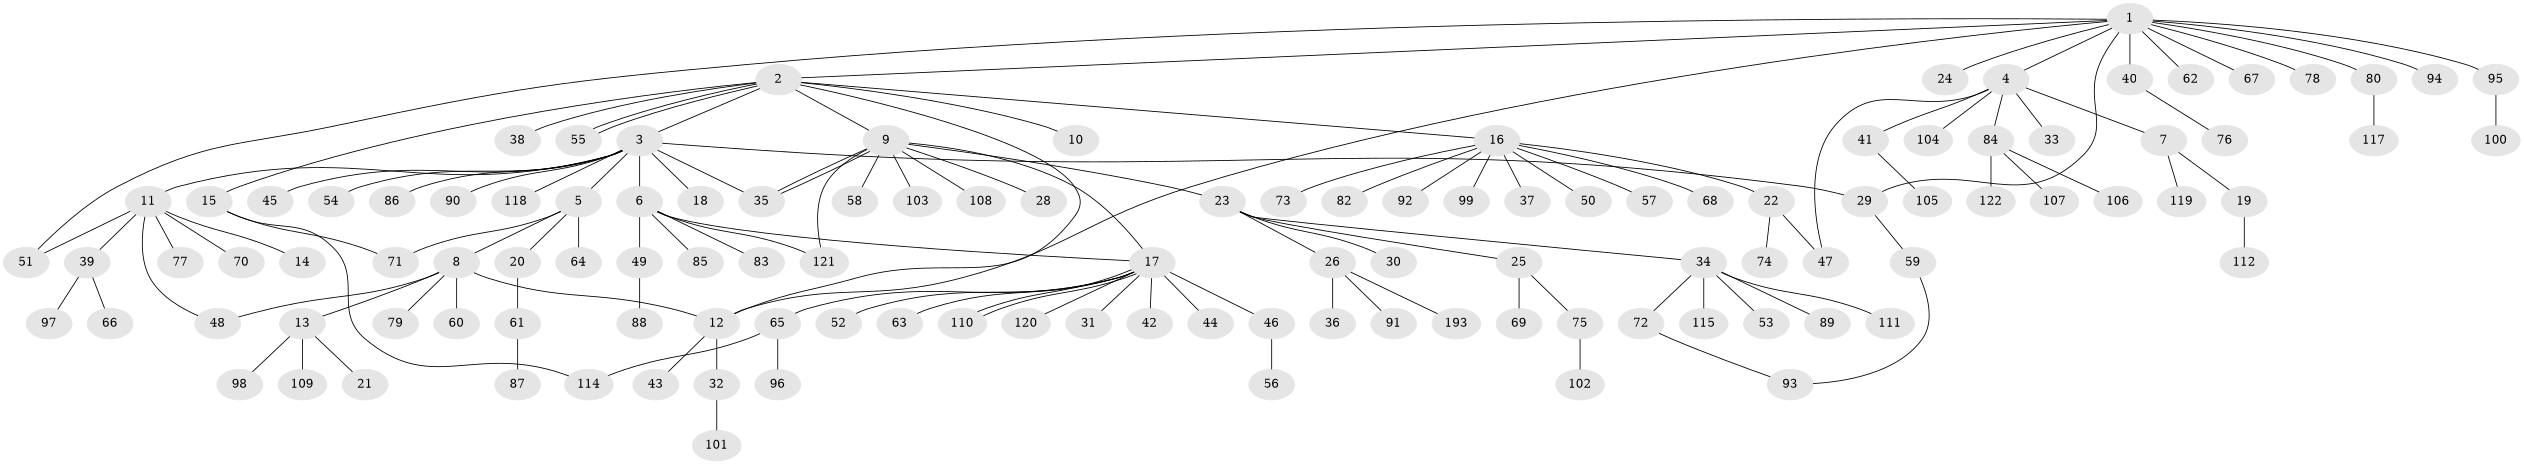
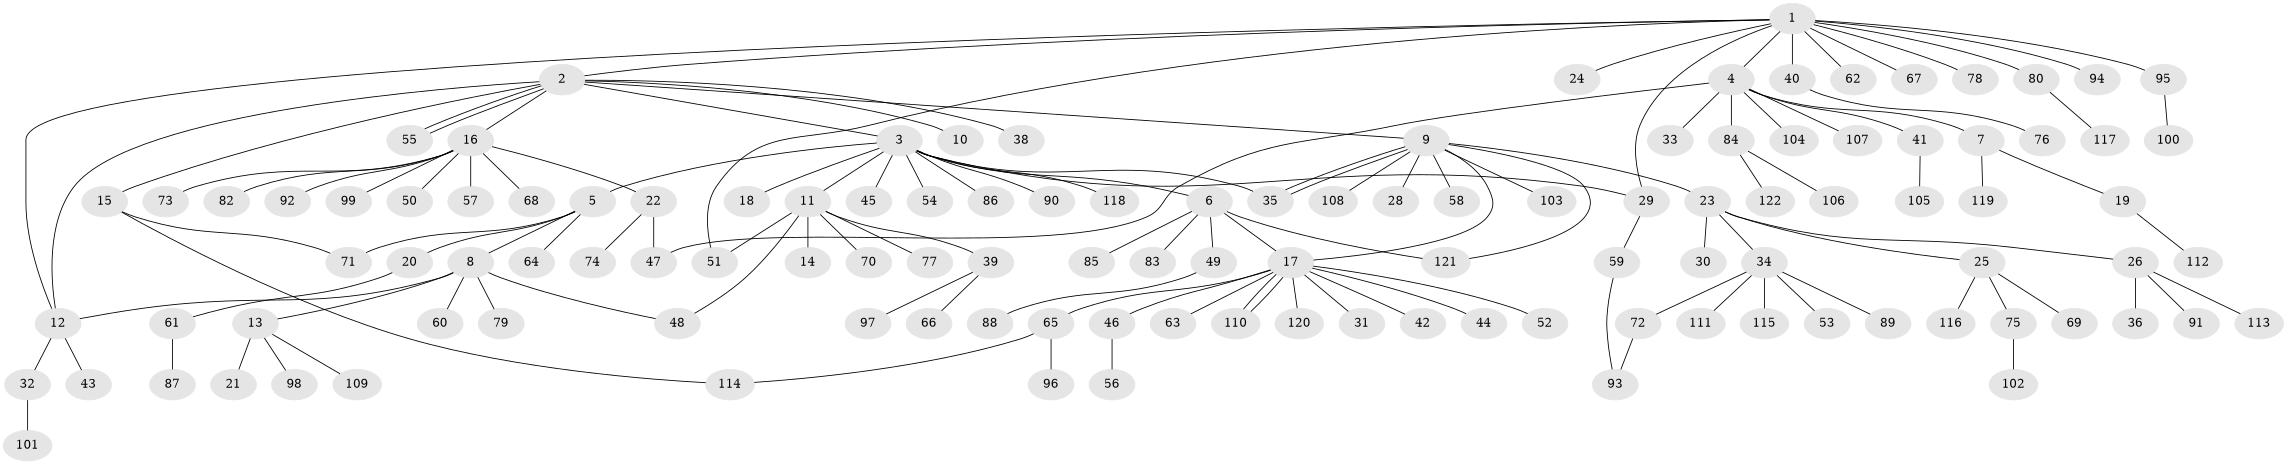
(2023, 171) -> (1794, 110)
(1528, 202) -> none
(1456, 324) -> (2259, 324)
none -> (1951, 324)
